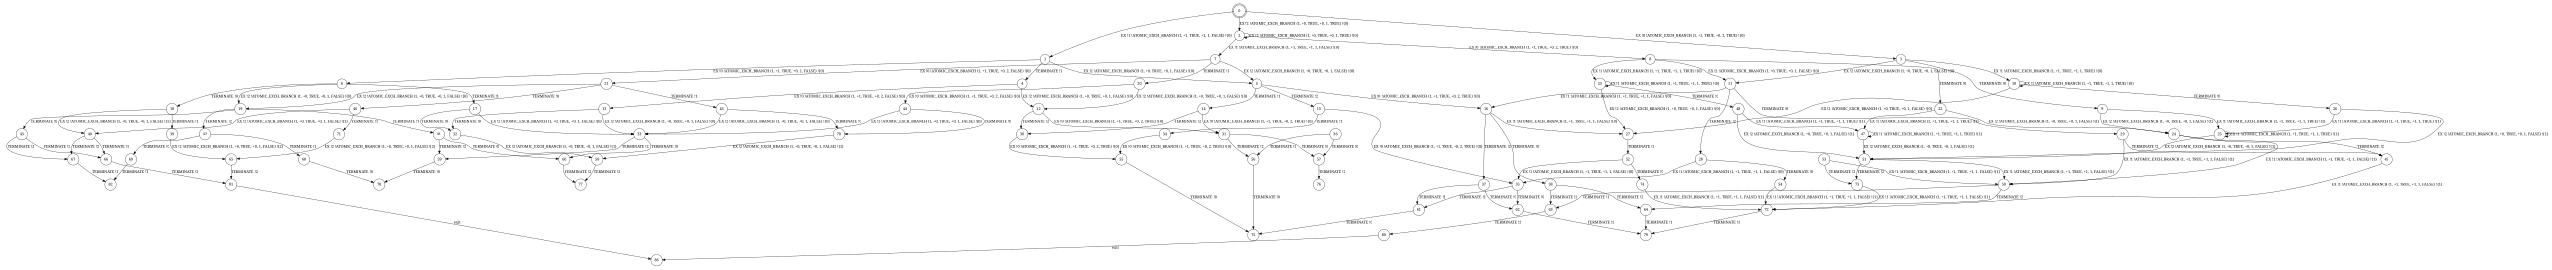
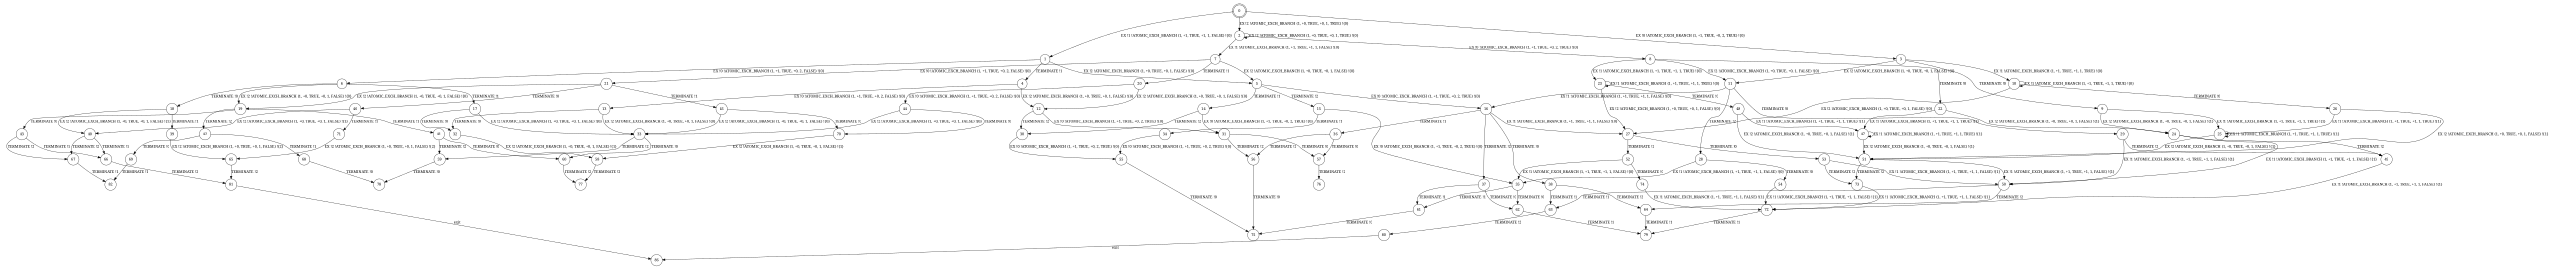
none -> (1412, 121)
none -> (1724, 151)
